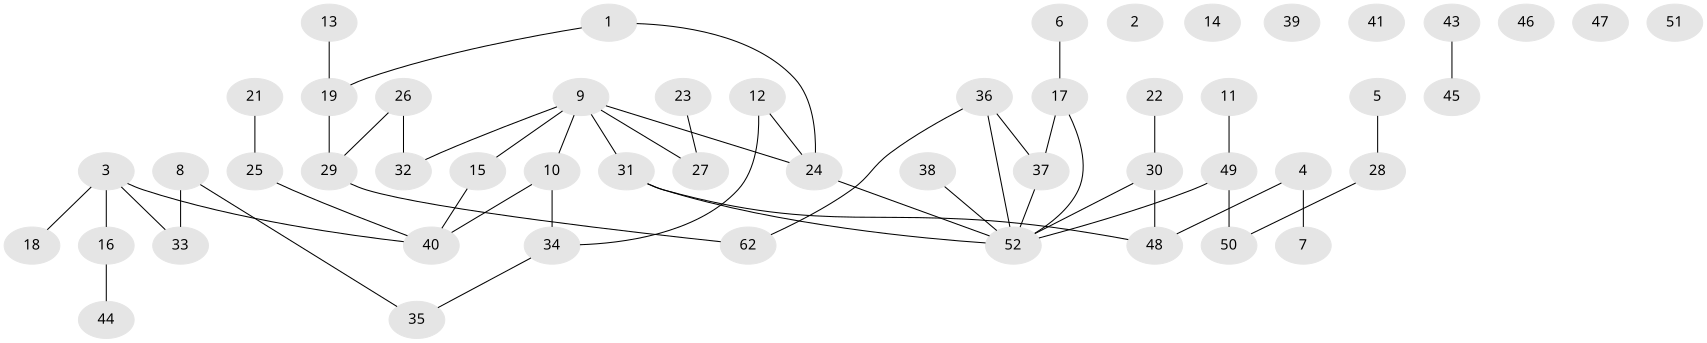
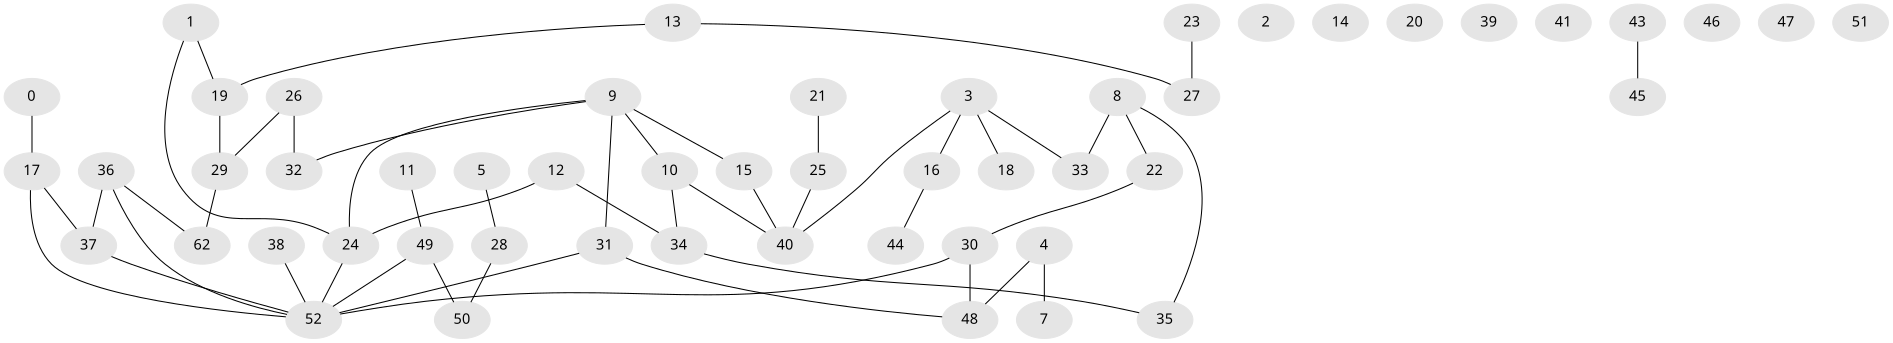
(1060, 23) -> (32, 97)
none -> (1415, 23)
(641, 134) -> (938, 38)
none -> (1136, 134)
